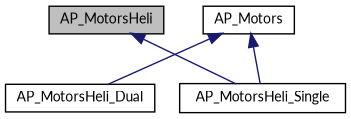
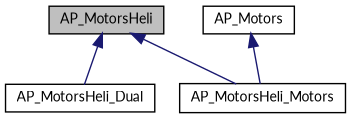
(158, 62) -> (91, 66)
(263, 98) -> (263, 98)
